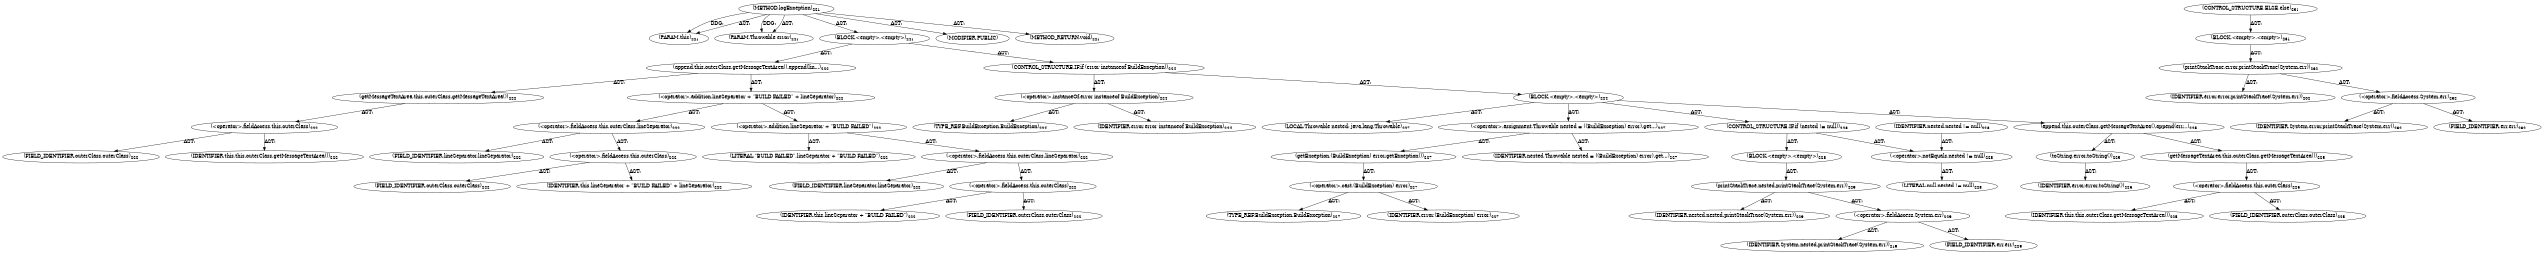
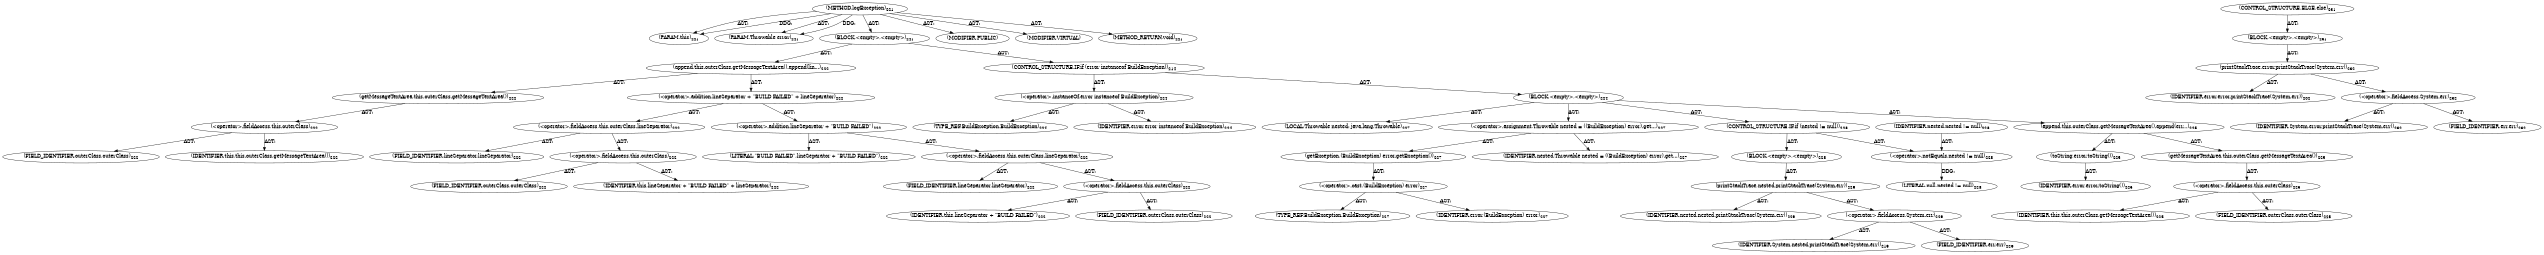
none -> (1054, 38)
(1172, 68) -> (1172, 68)
(1948, 172) -> (1949, 172)
